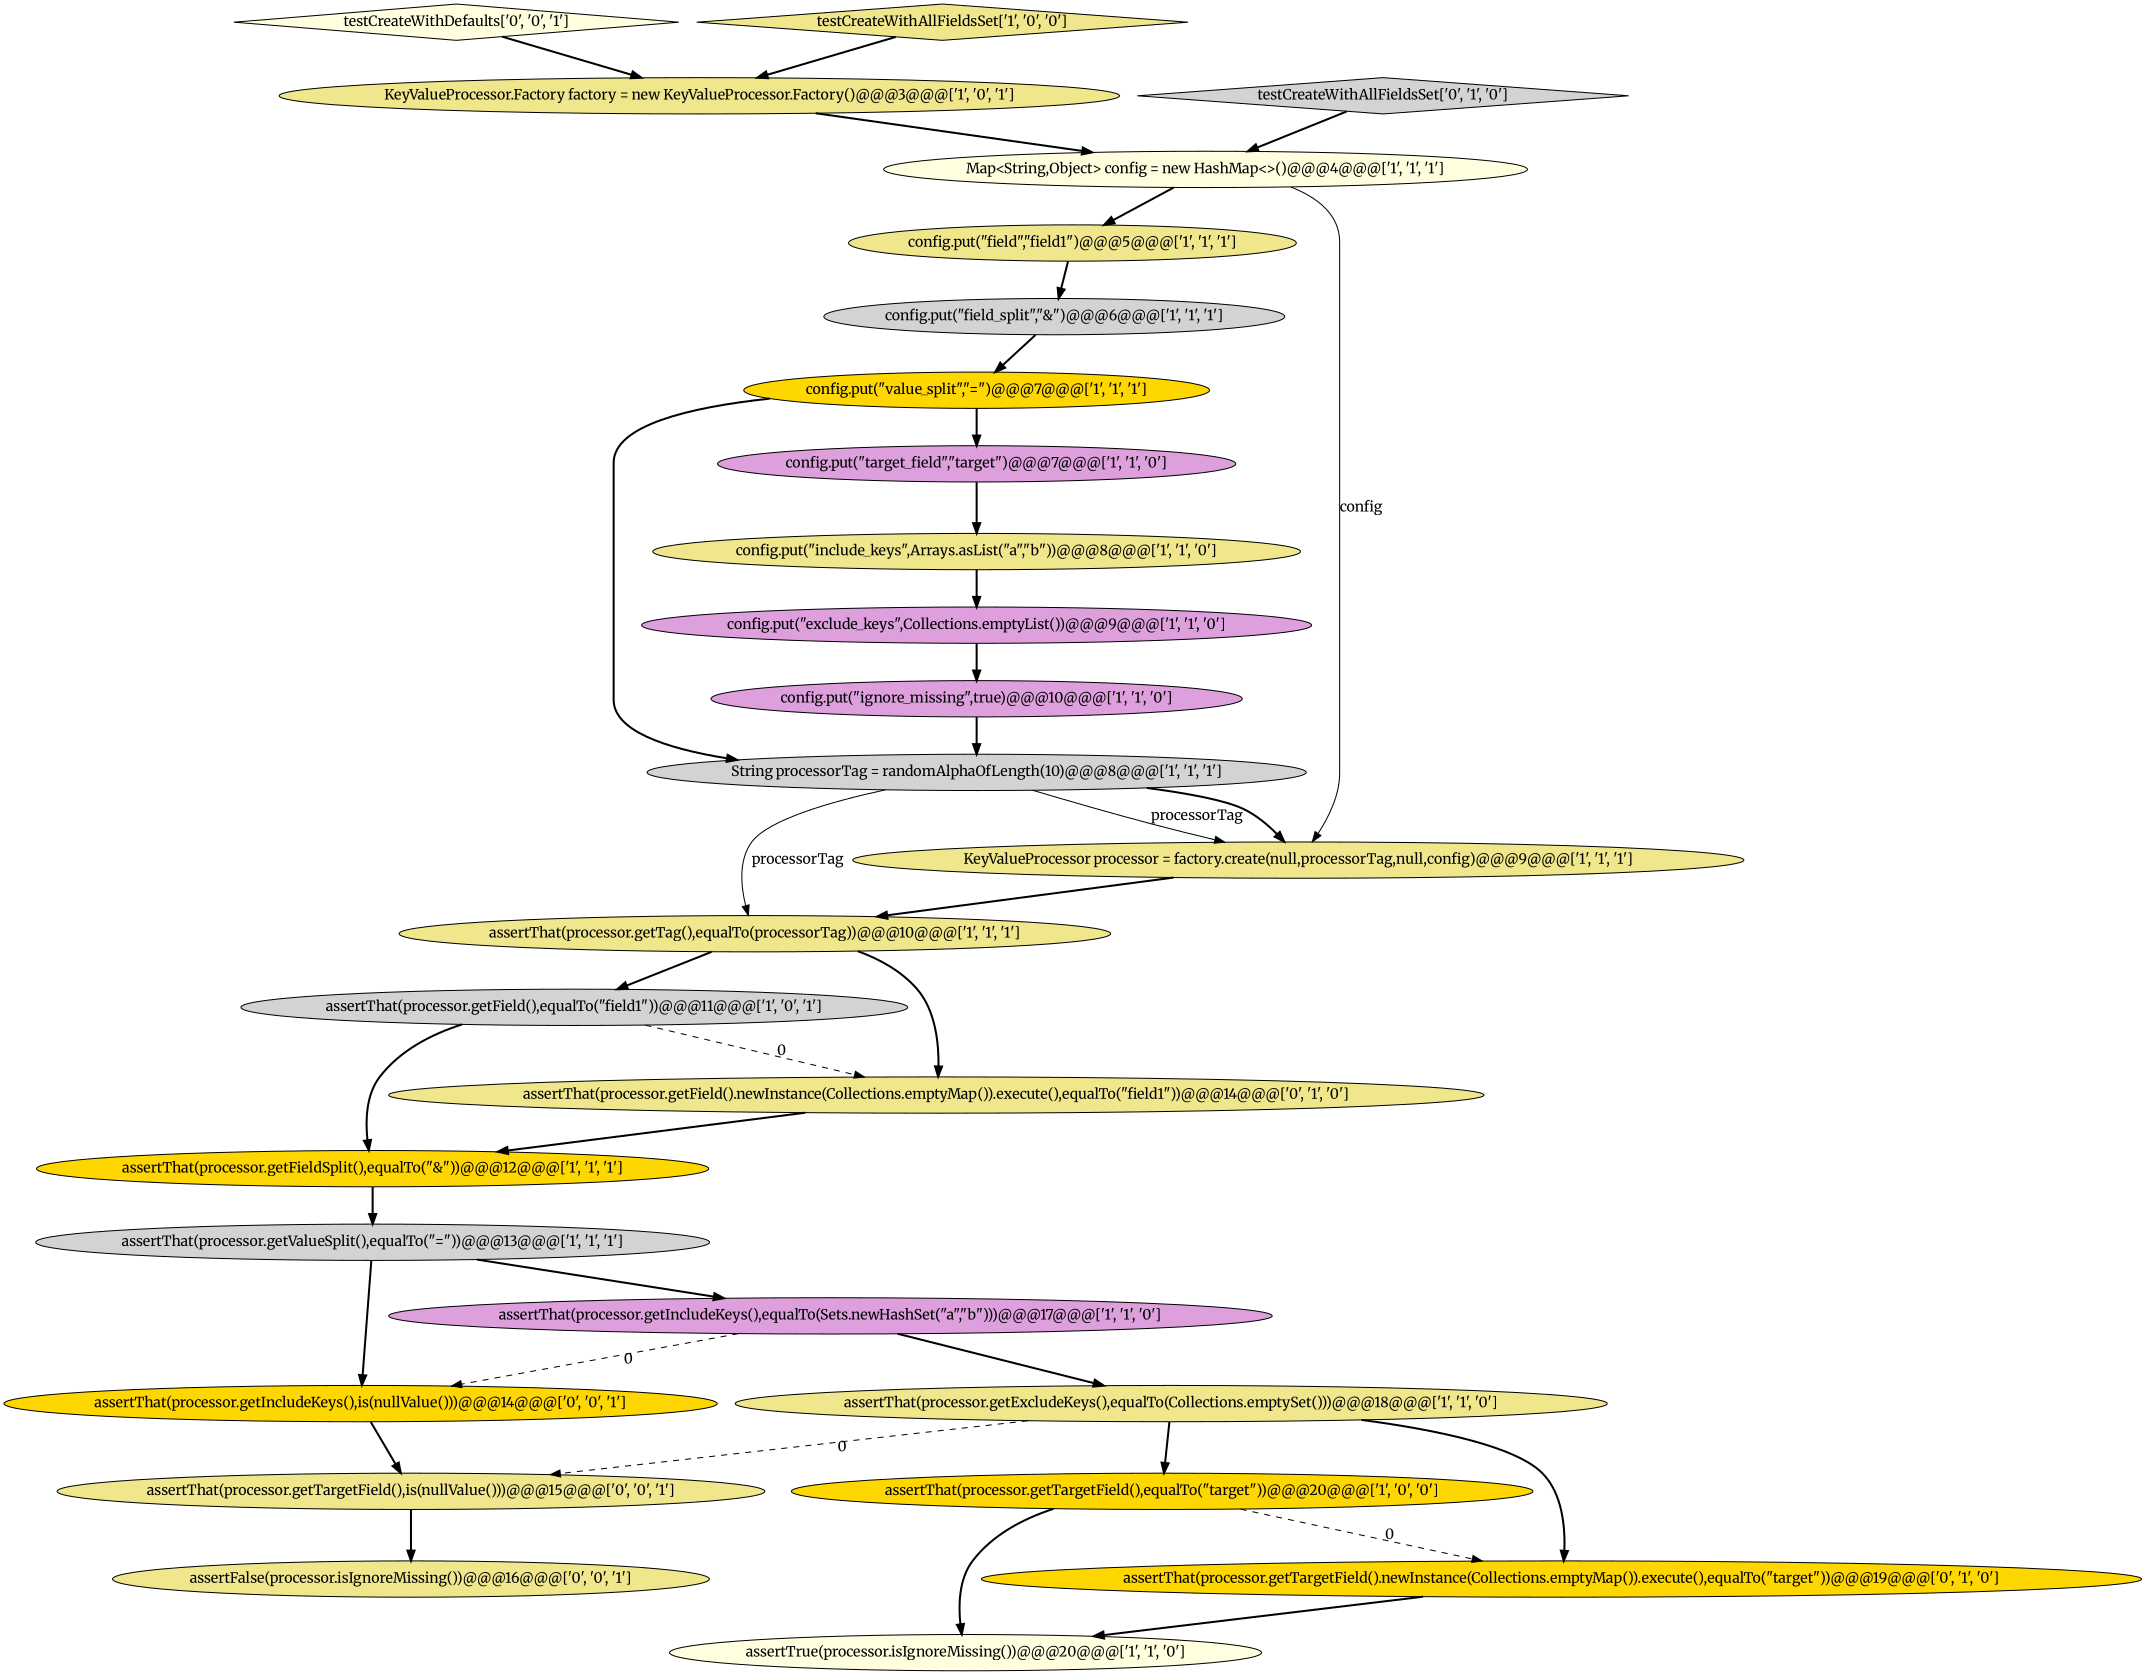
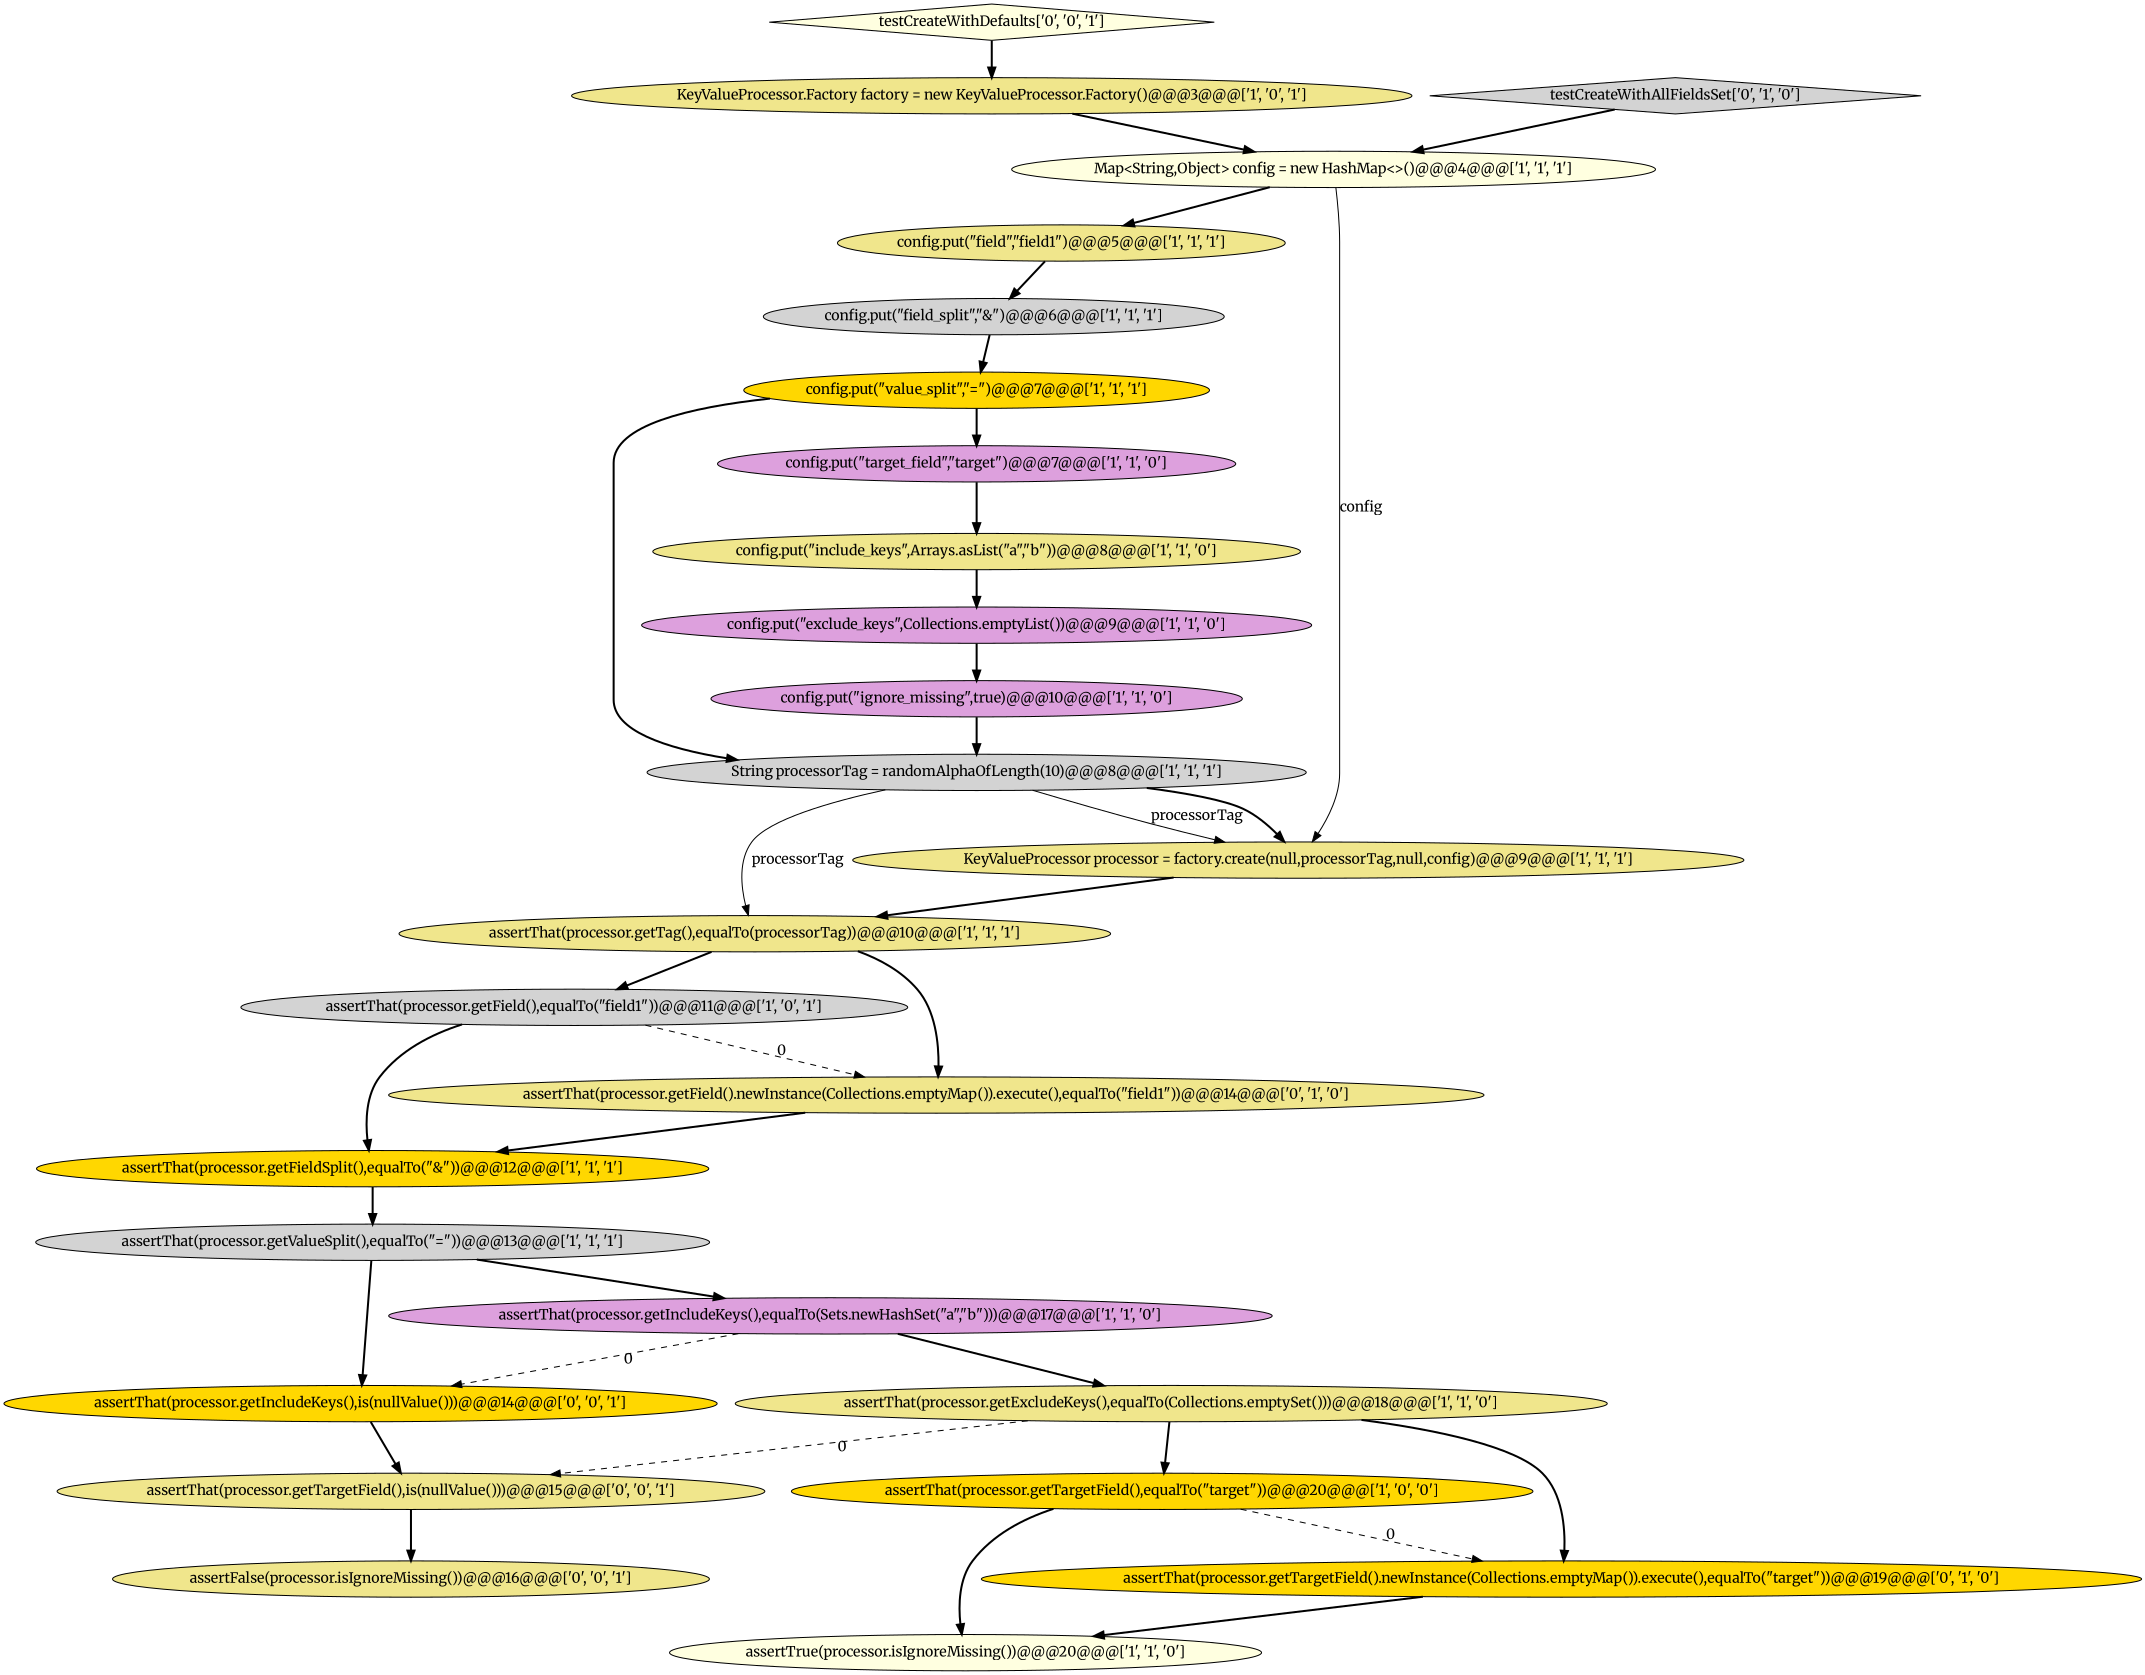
(942, 22) -> none
